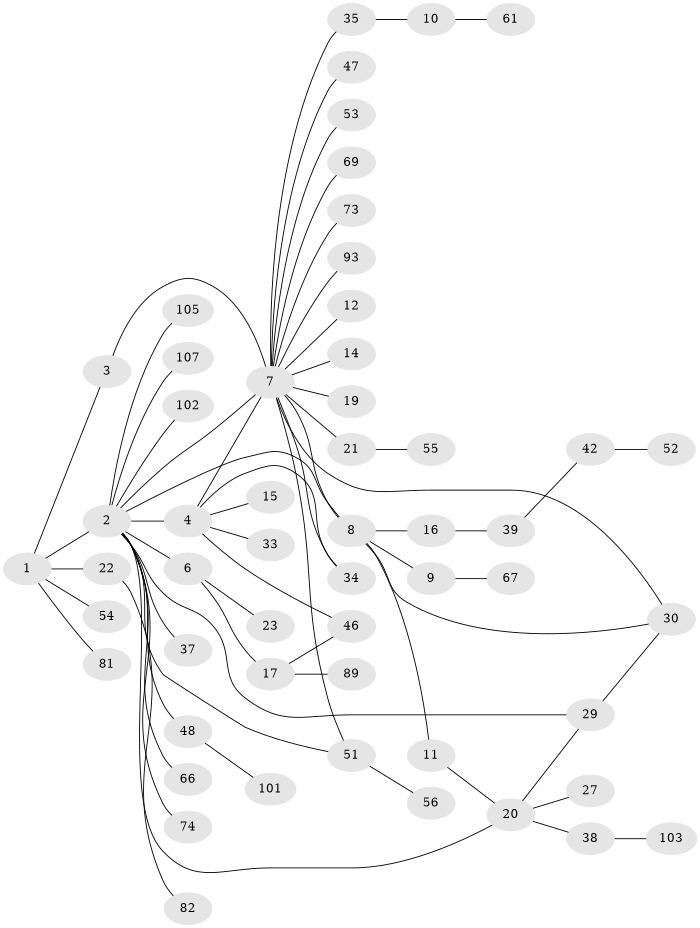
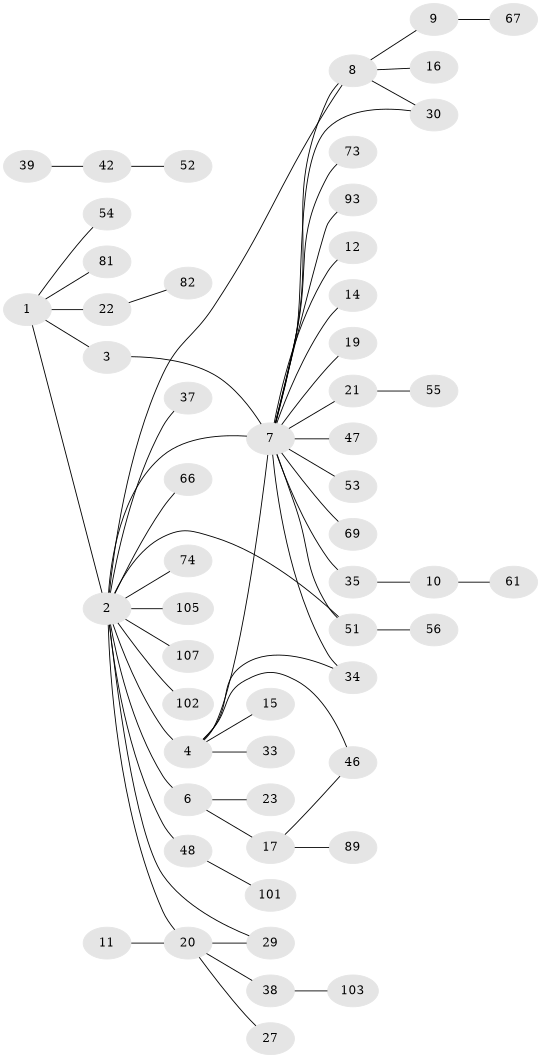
(471, 531) -> none
(409, 638) -> none
(631, 667) -> none
